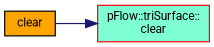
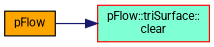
(30, 24) -> (30, 24)
